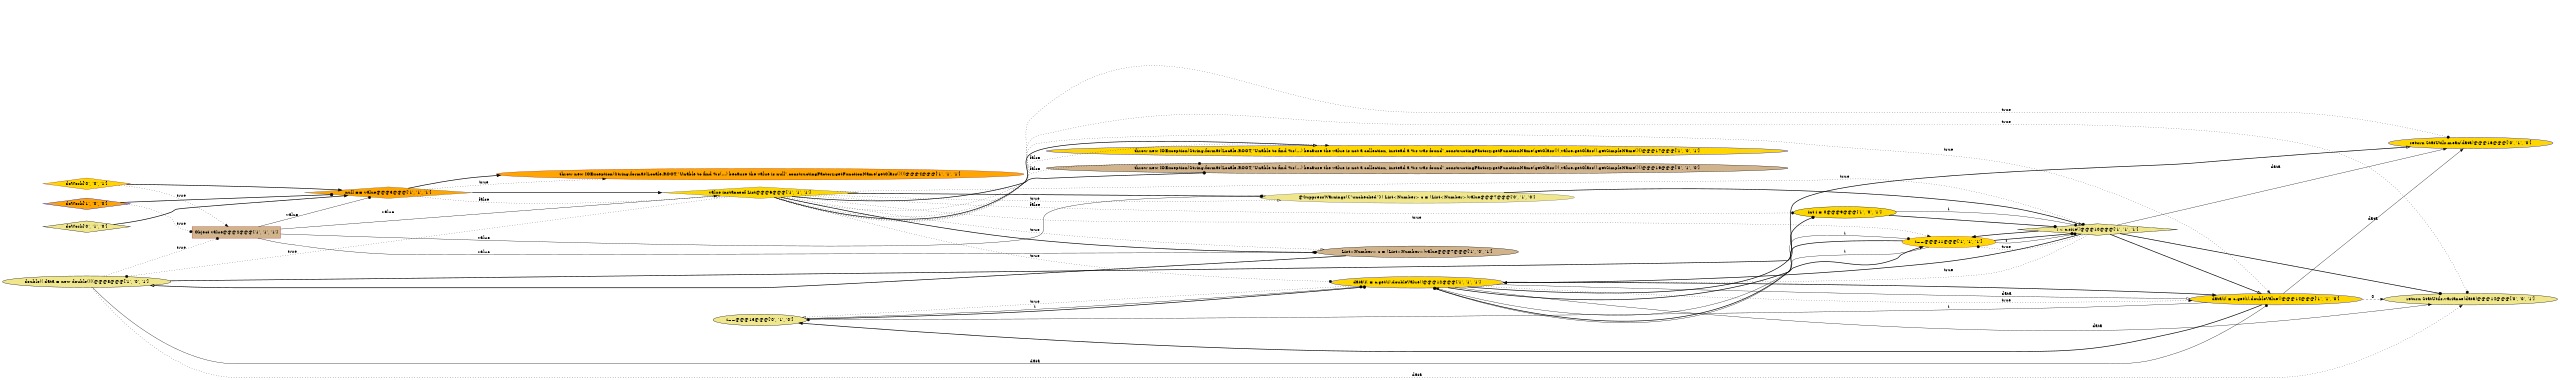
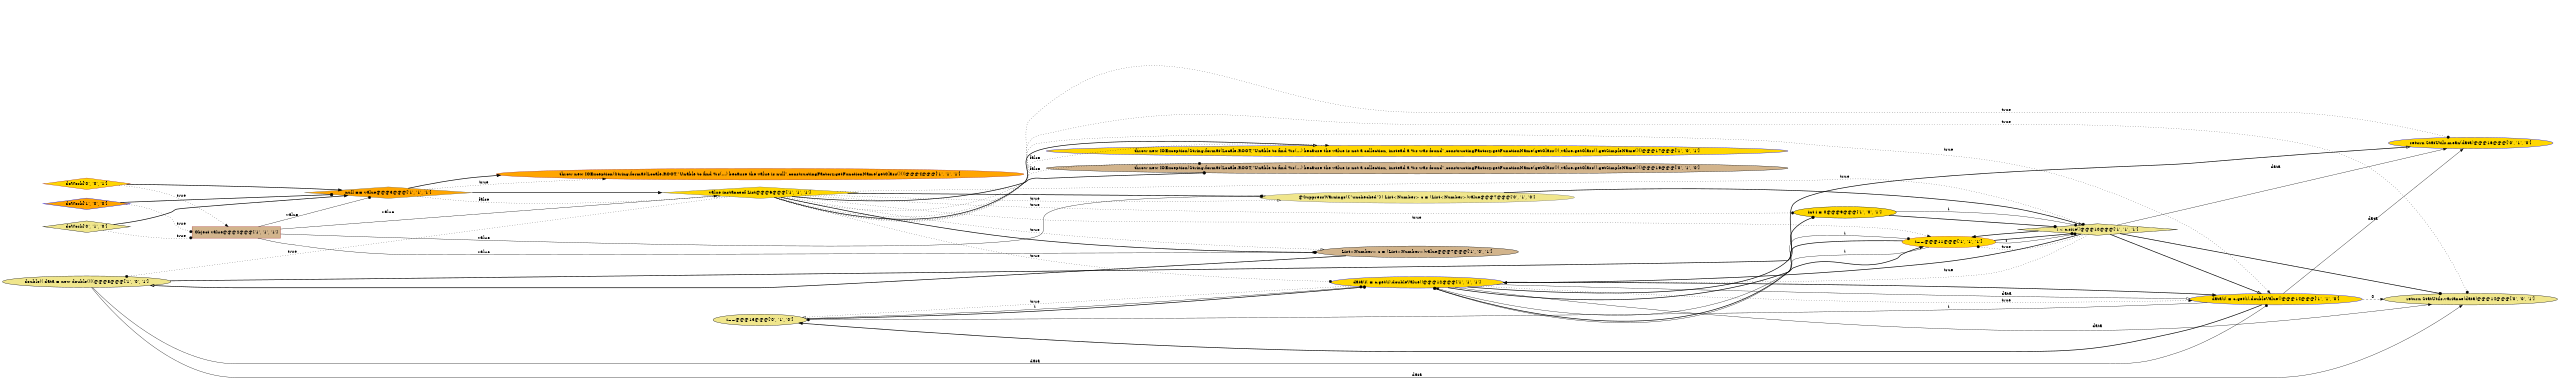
(1035, 205) -> (1035, 205)
(160, 258) -> (146, 237)
(1268, 377) -> (1268, 377)
